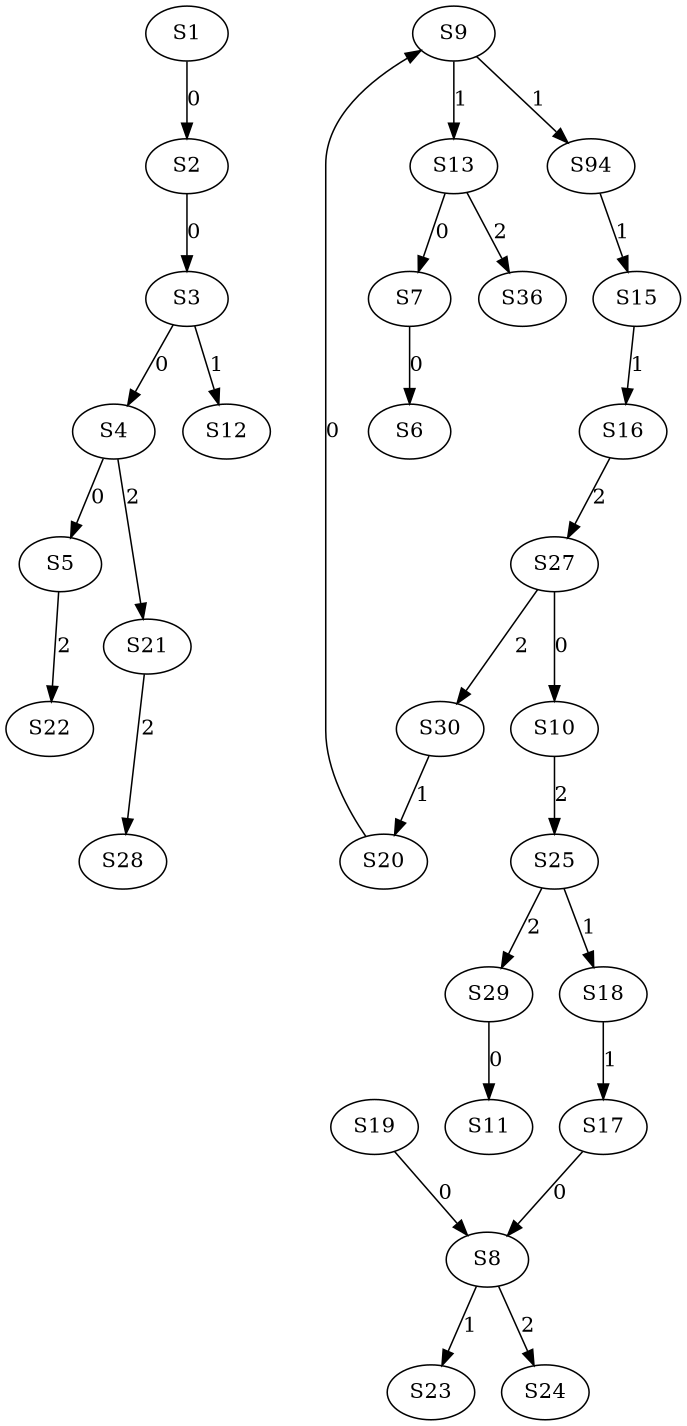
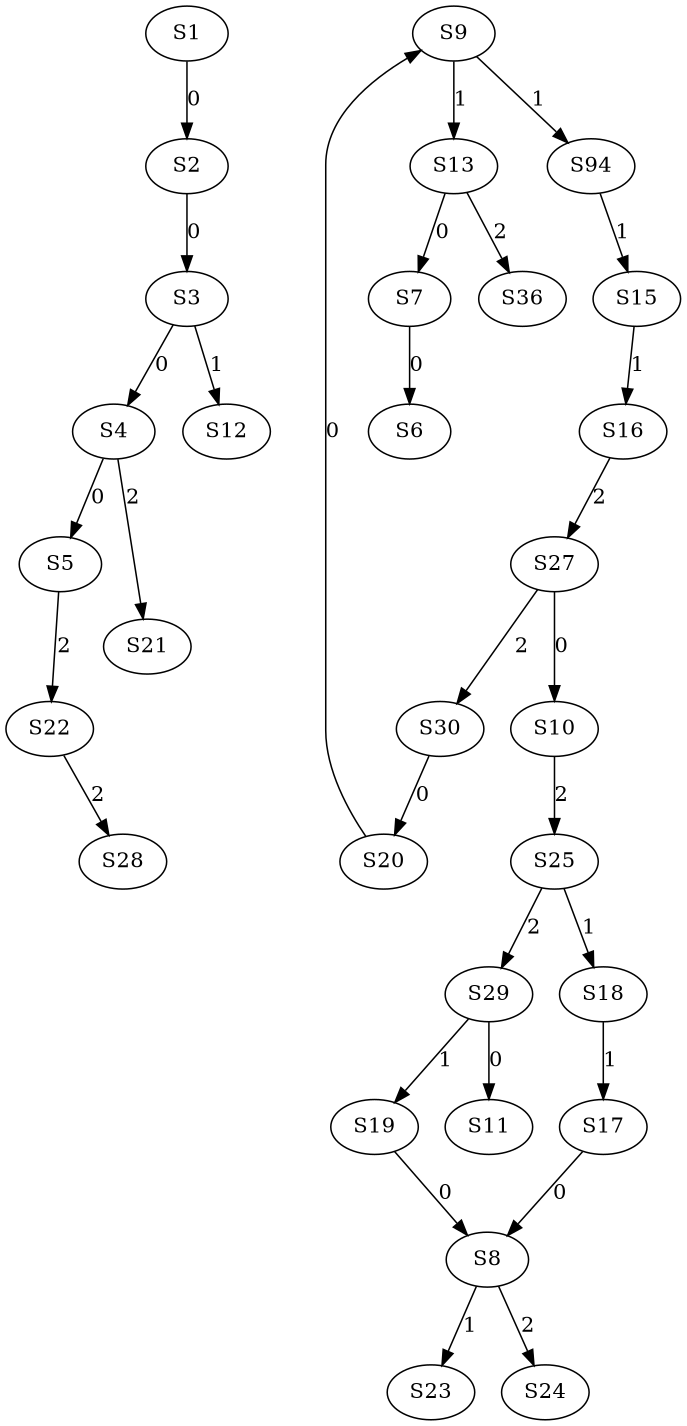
(136, 746) -> (83, 789)
(423, 795) -> (423, 795)
none -> (437, 1055)
